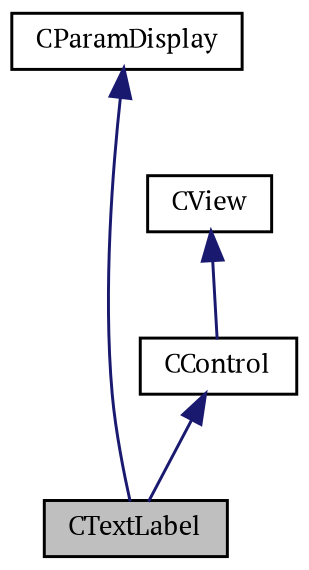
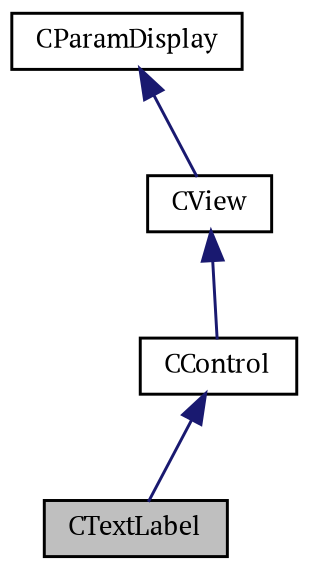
(109, 300) -> (175, 136)
